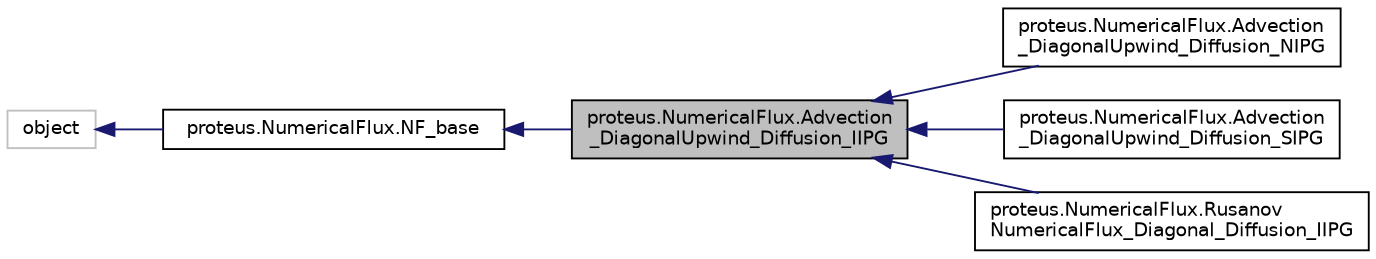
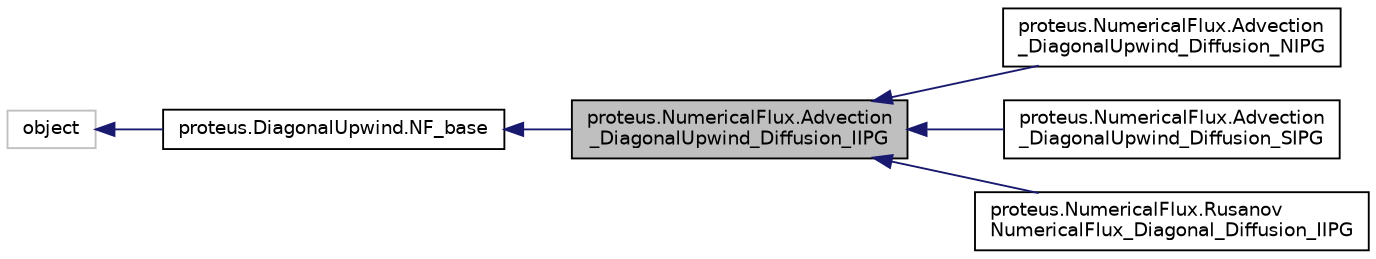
(334, 129) -> (334, 129)
